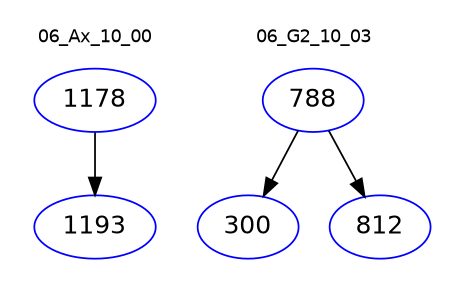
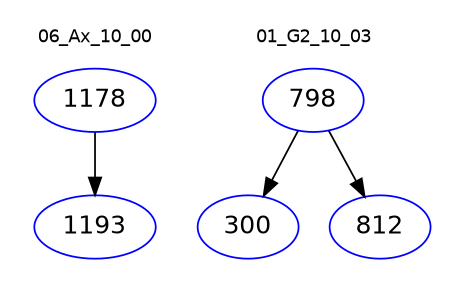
(314, 38) -> (314, 38)
(313, 100) -> (313, 100)
